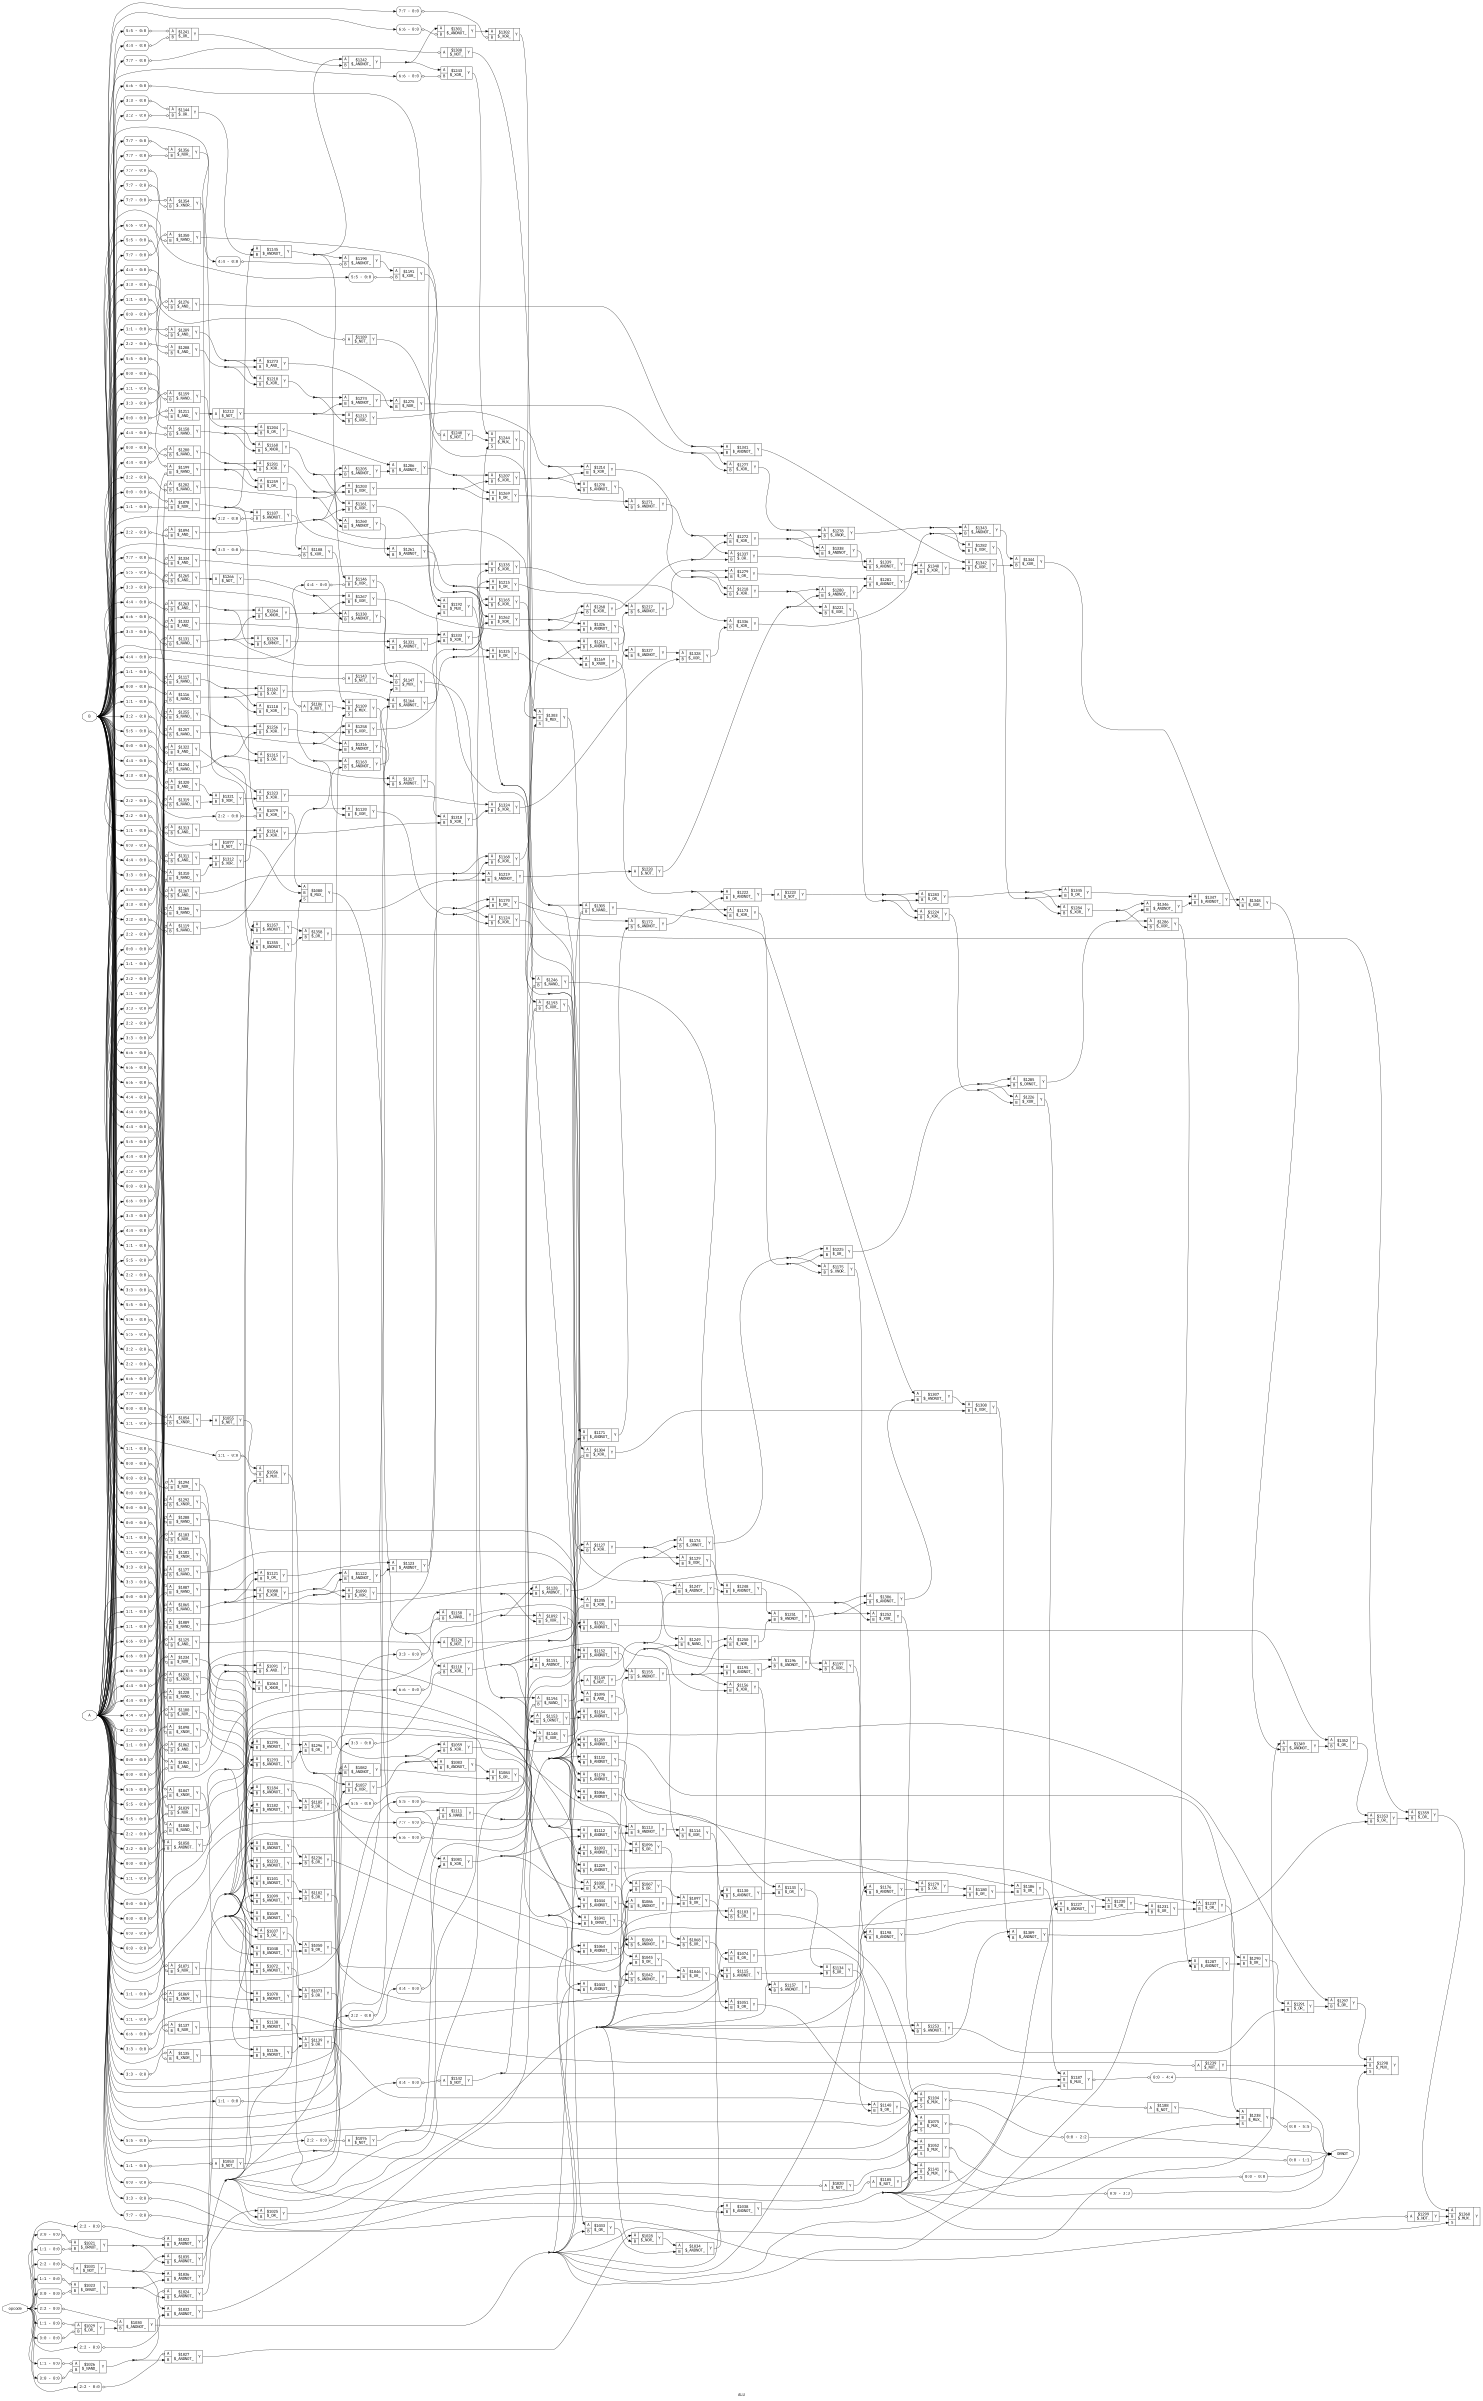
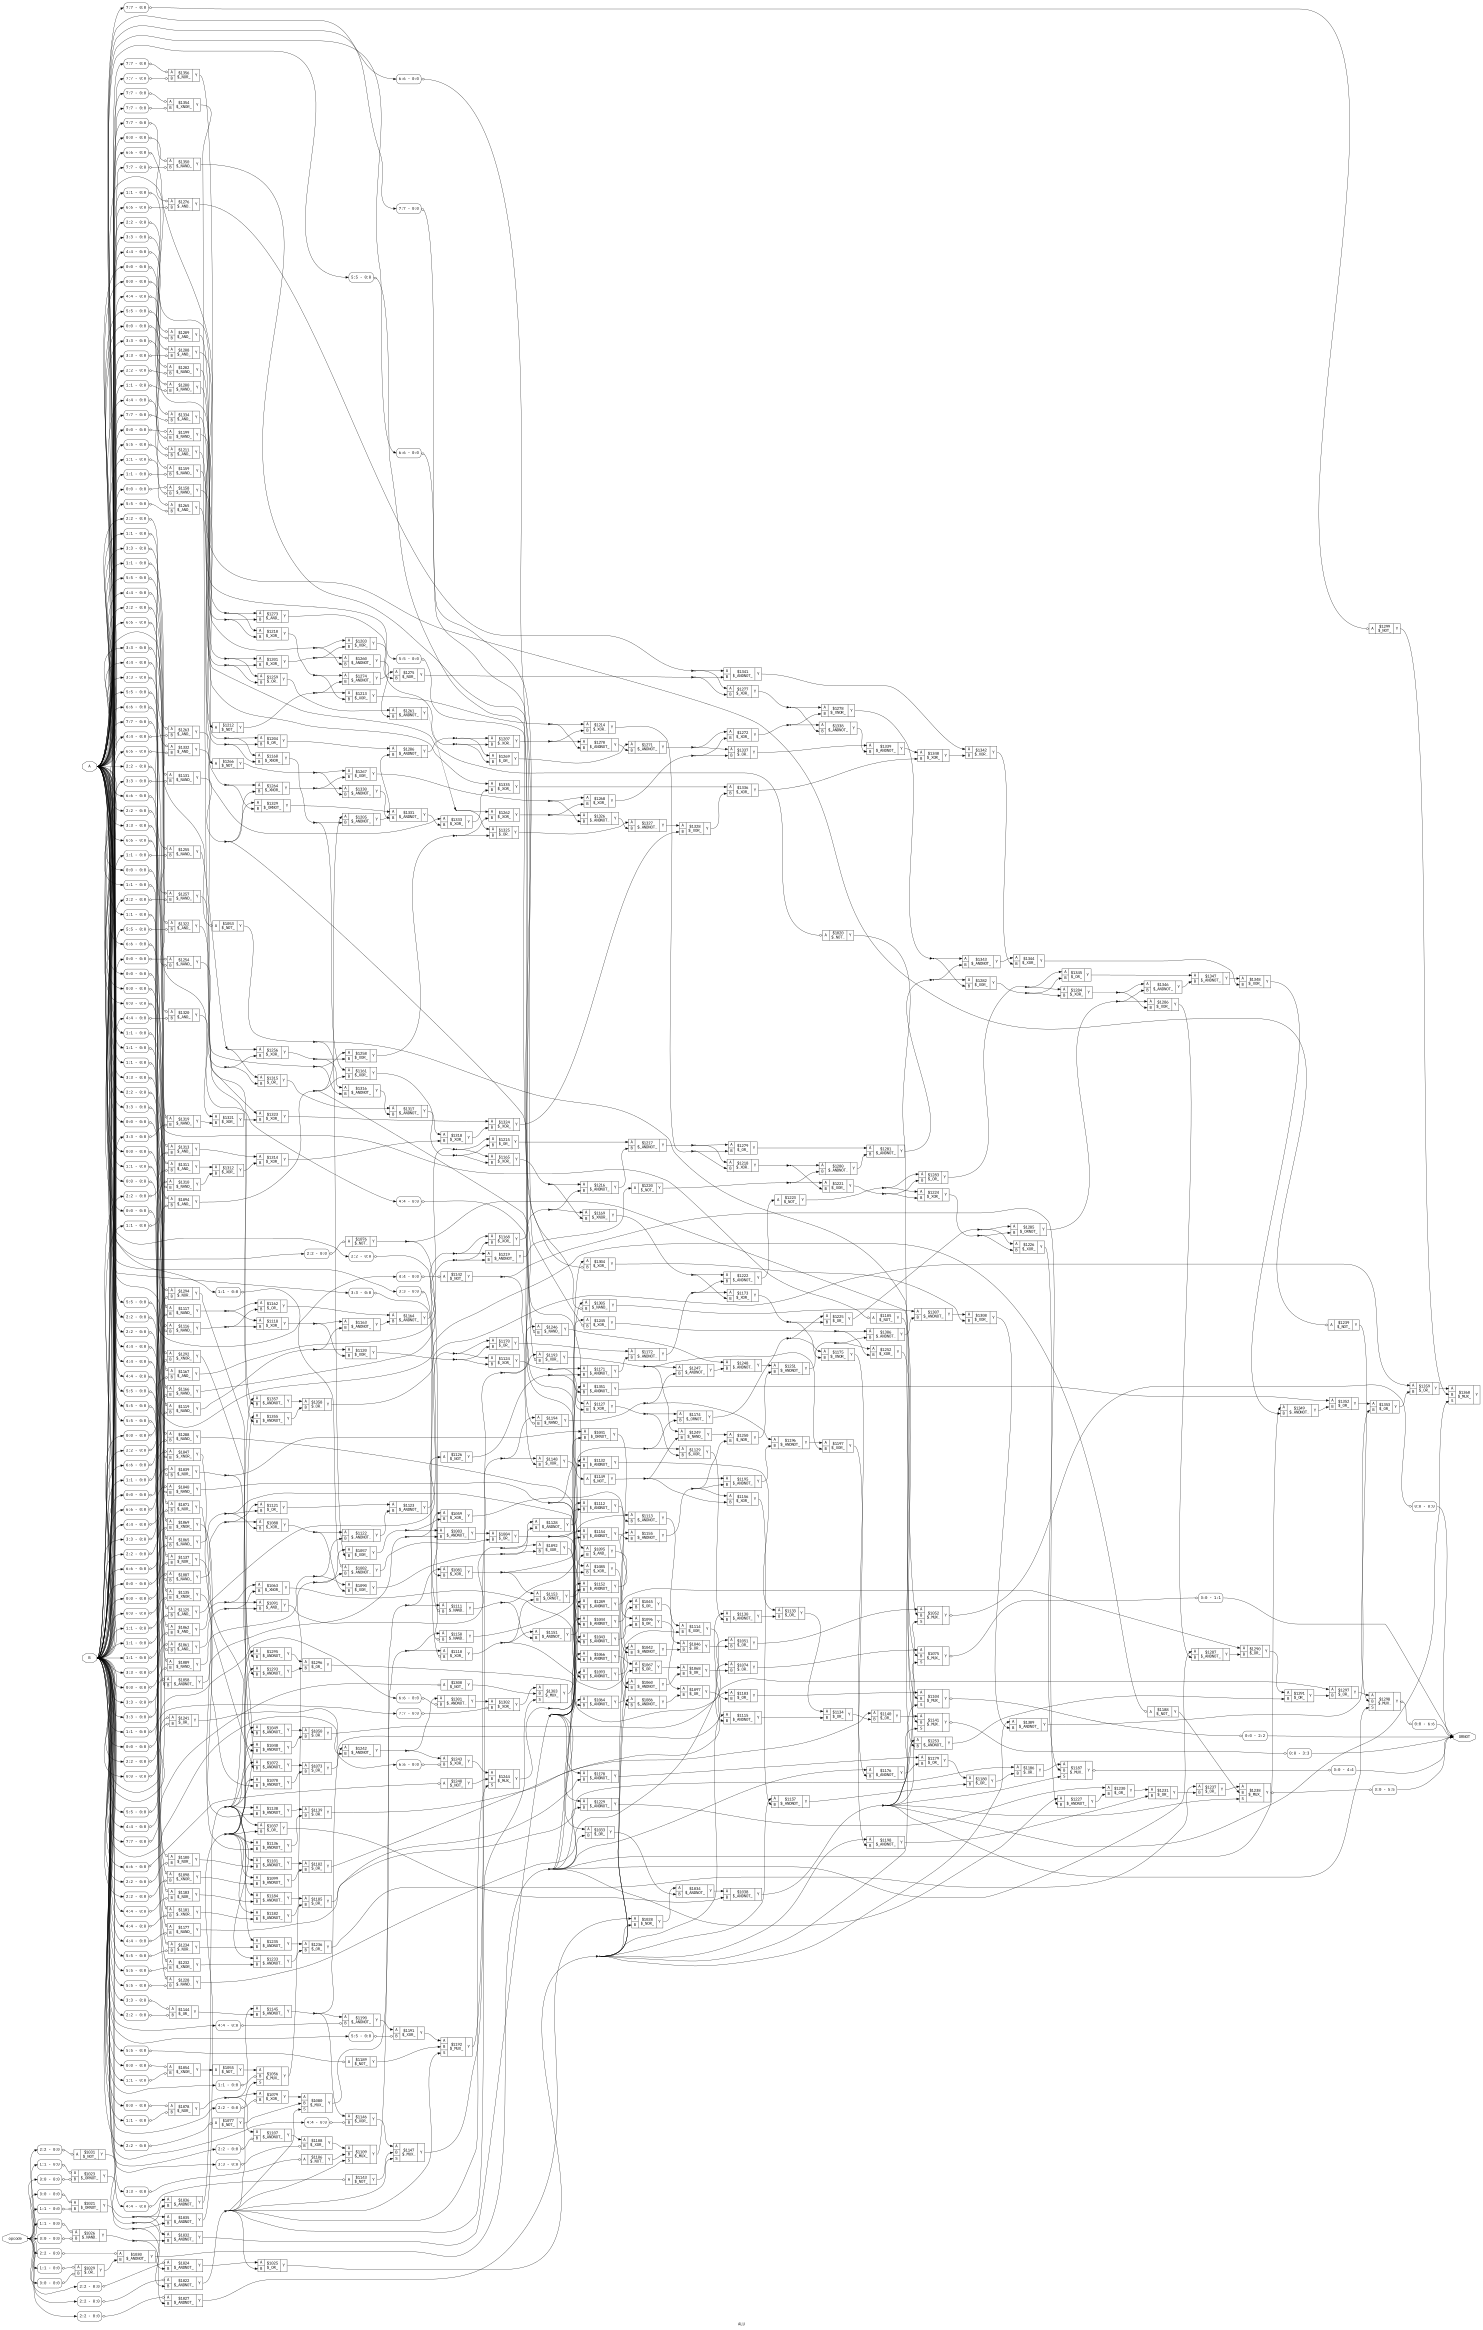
none -> (1425, 1724)
